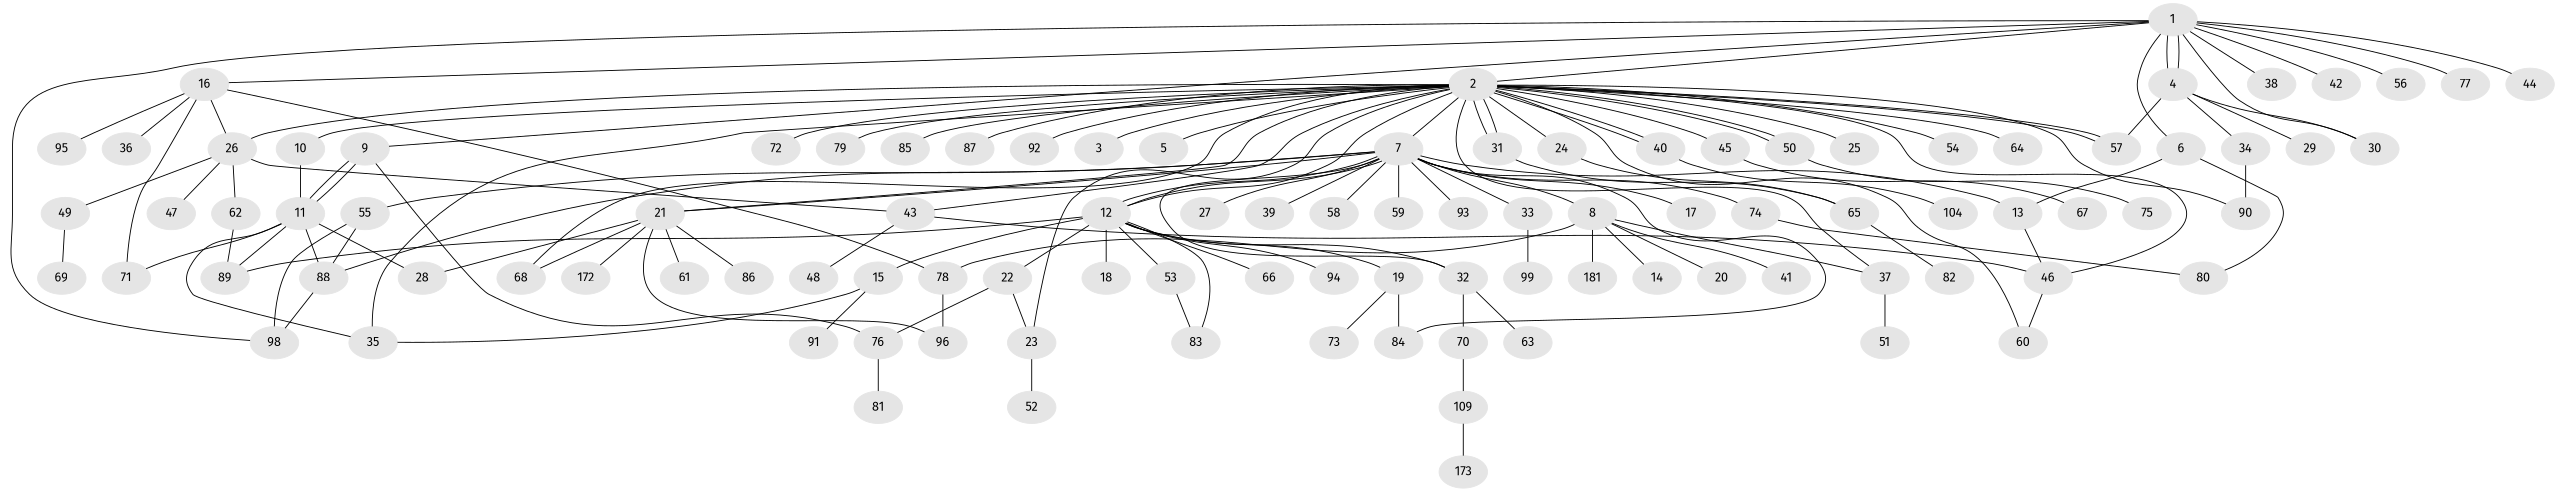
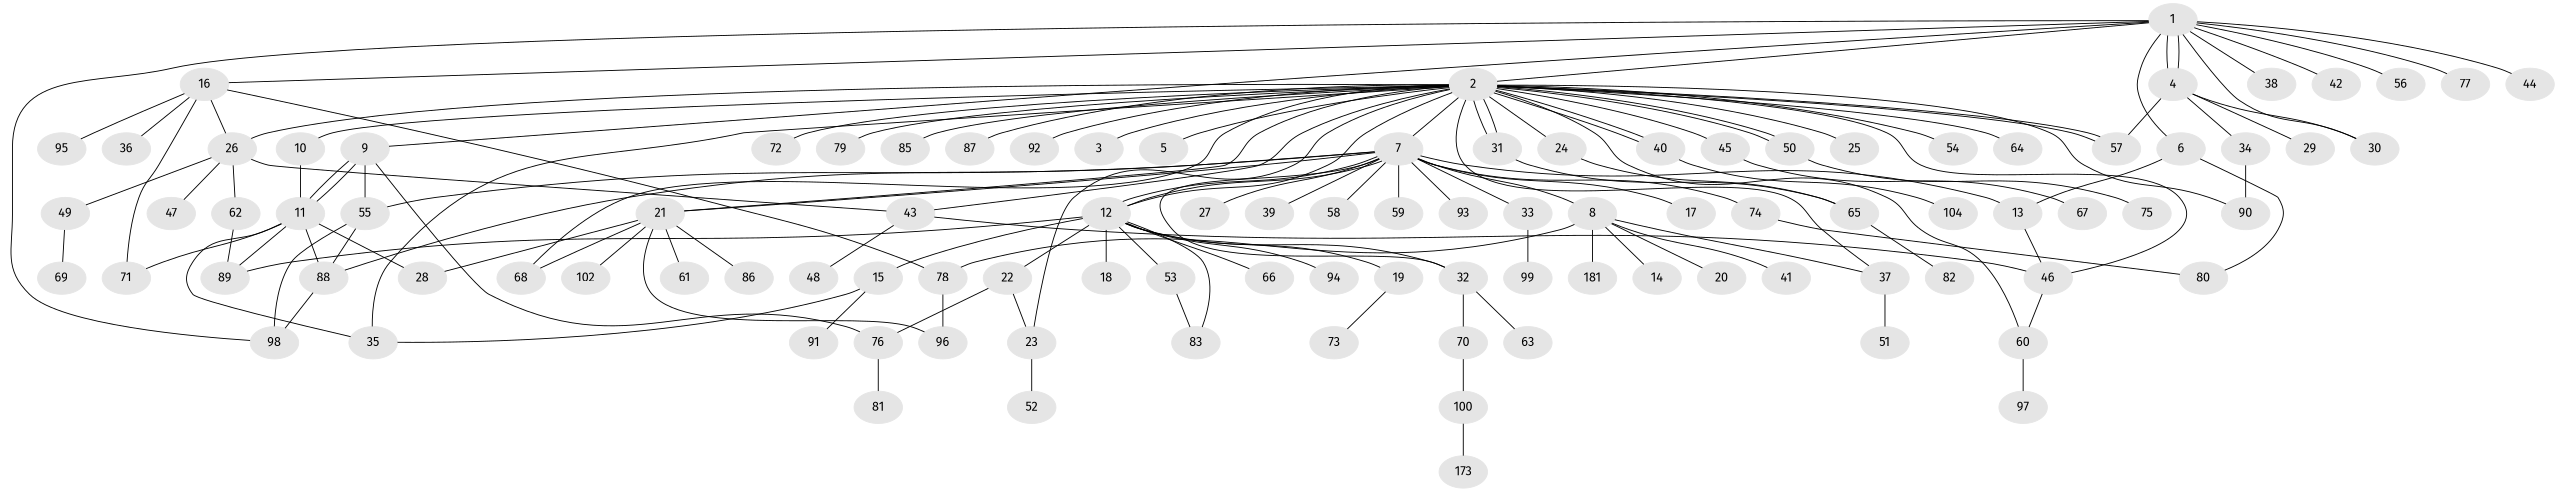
none -> (365, 181)
(586, 278) -> (586, 278)
(1399, 343) -> none
(1463, 407) -> (1463, 407)
none -> (2023, 407)
